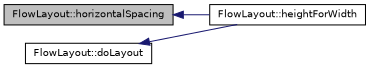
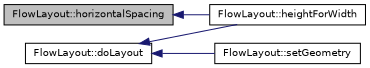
none -> (288, 53)
